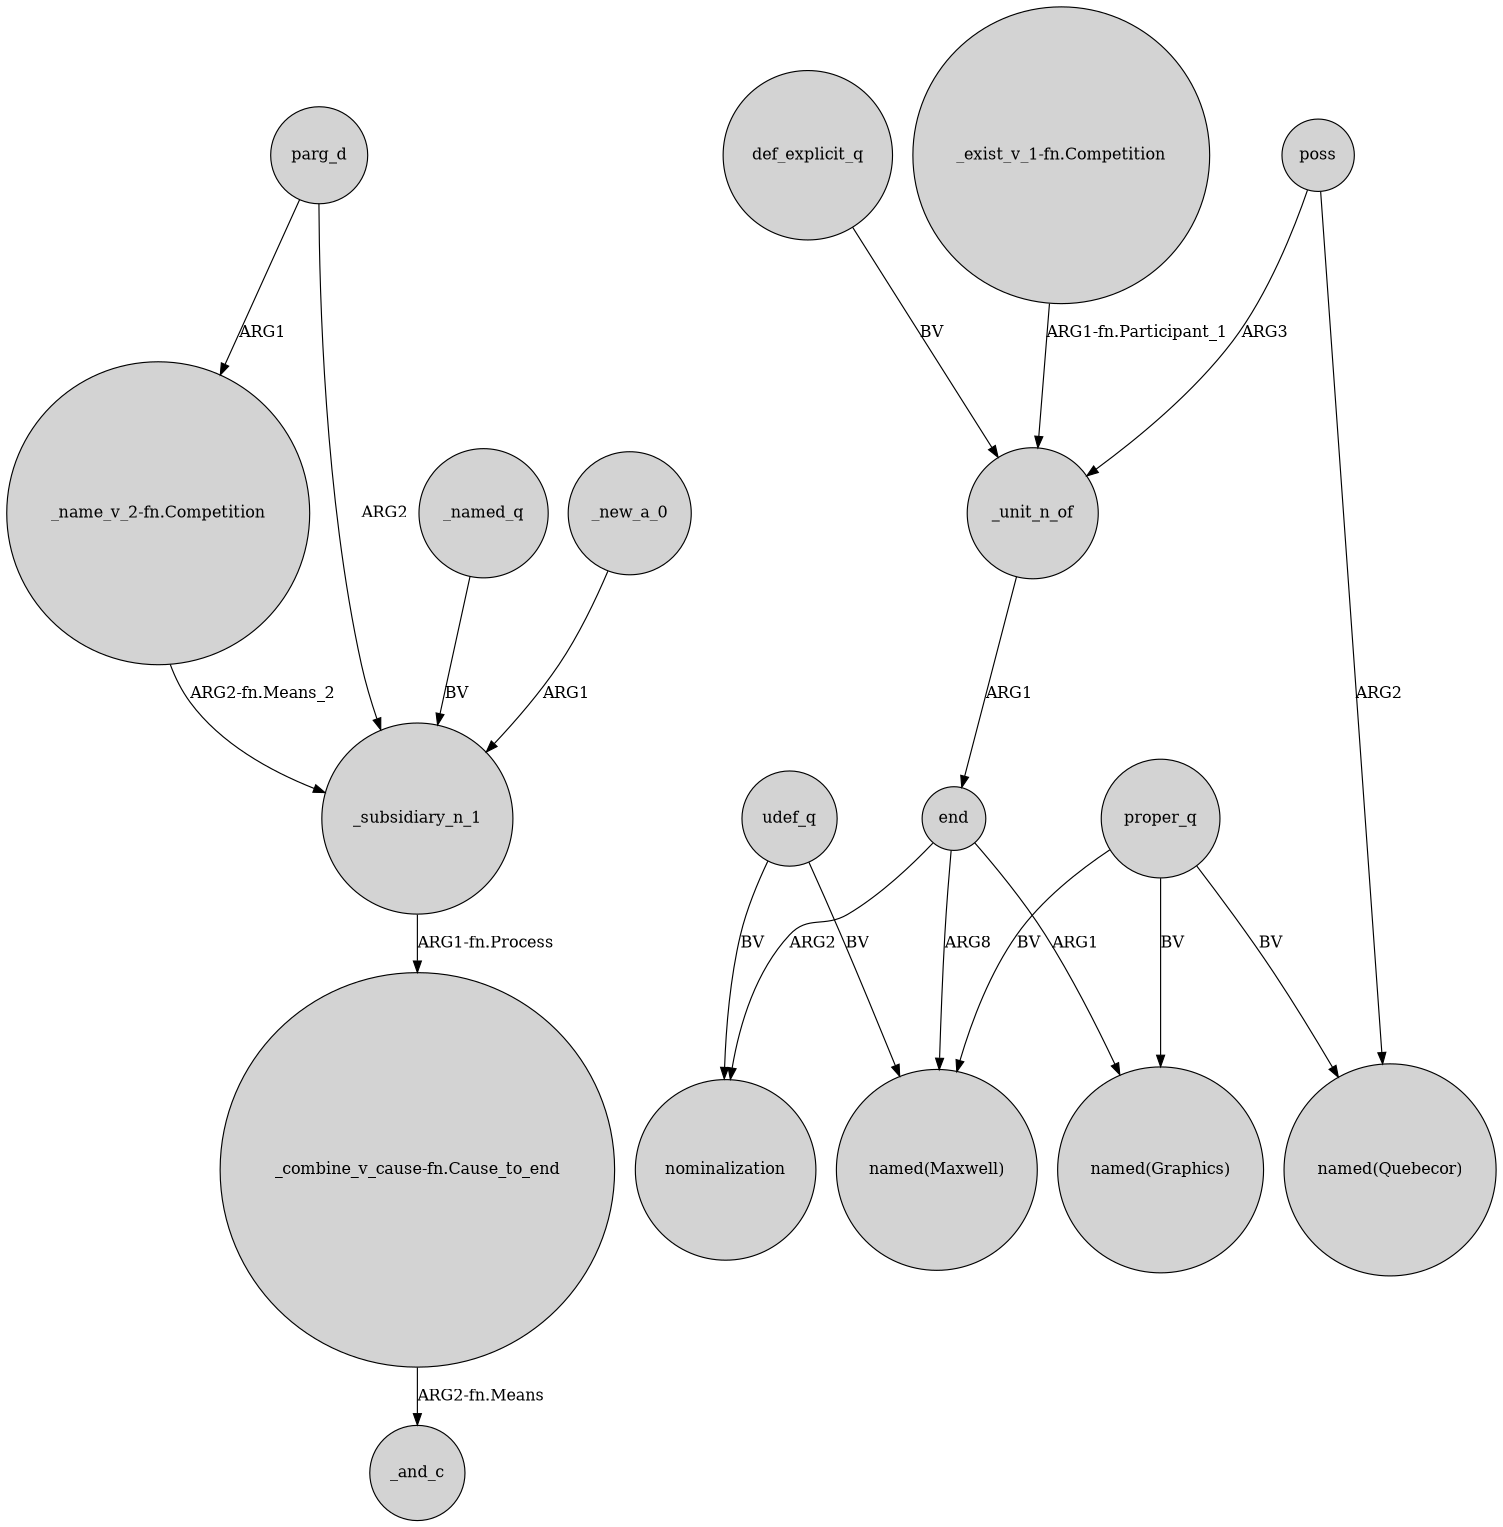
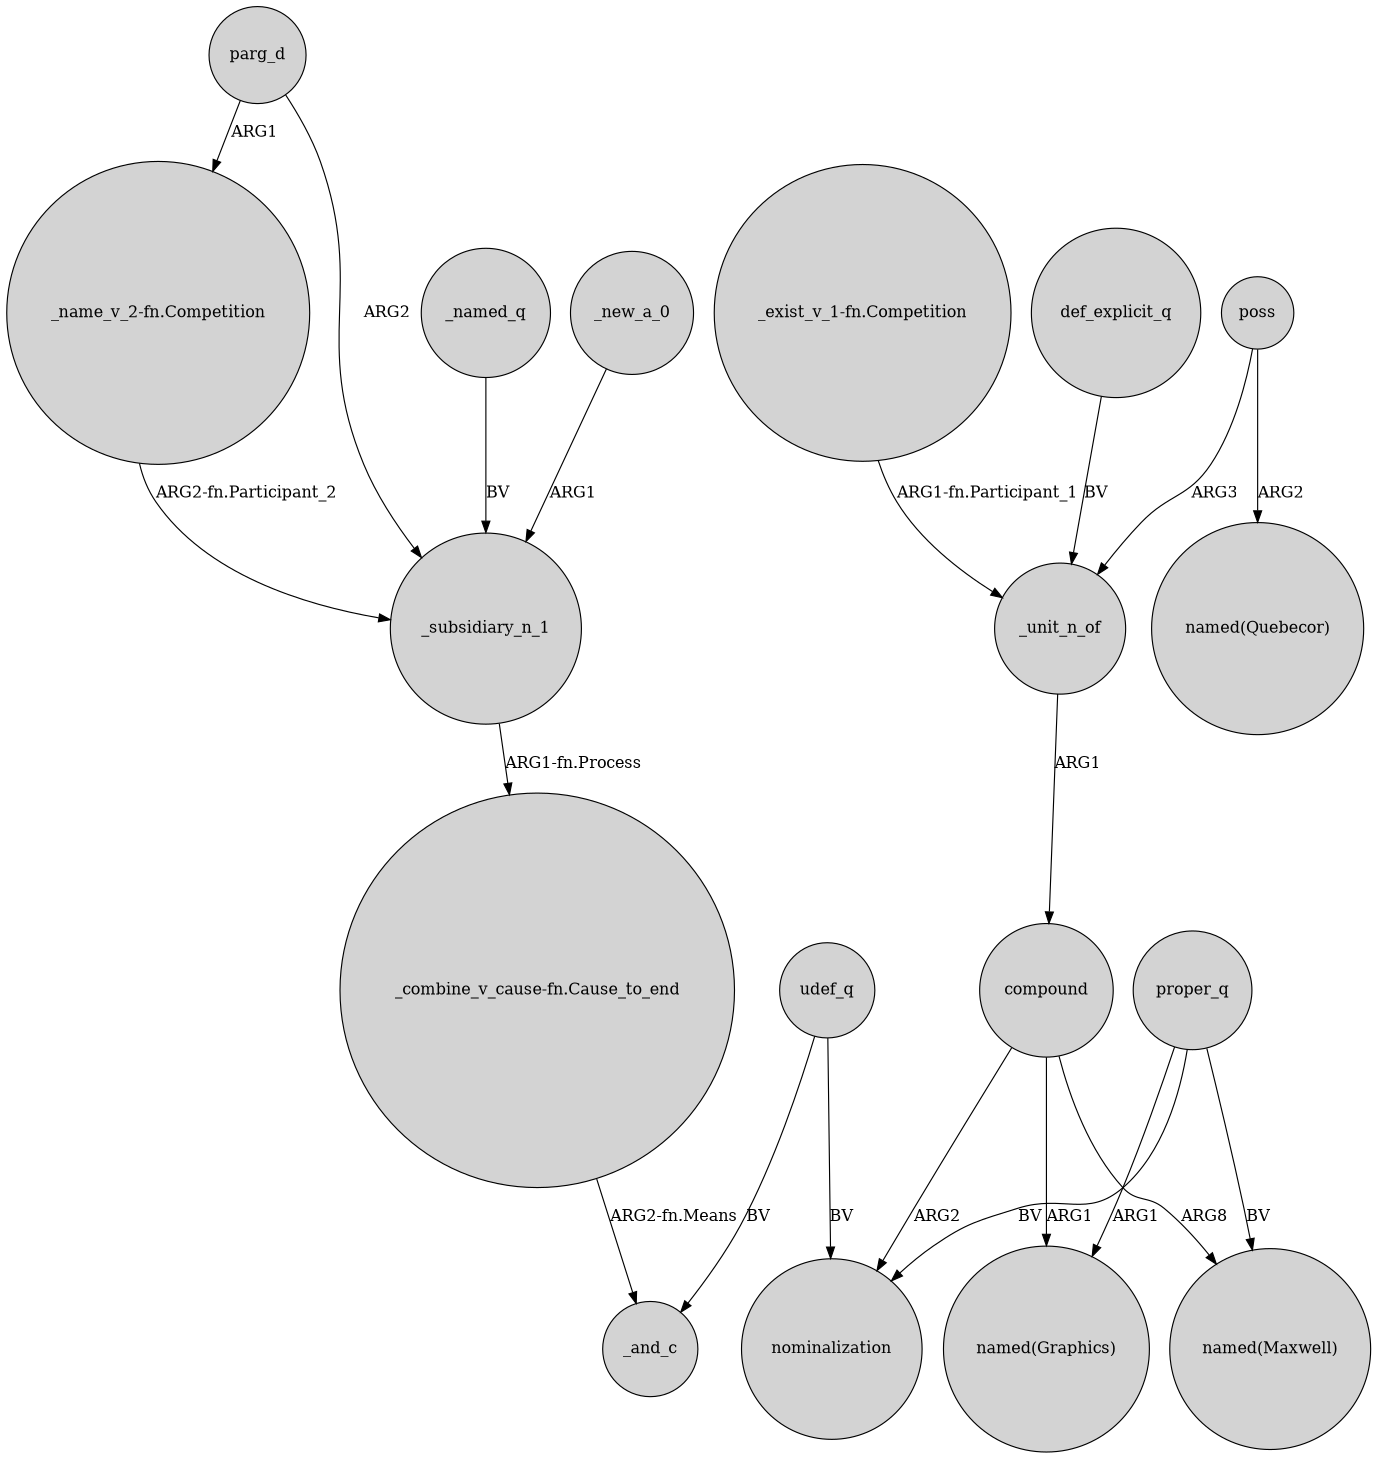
(263, 694) -> (247, 493)
(954, 819) -> (1046, 990)
(1173, 943) -> (1136, 1217)
(853, 963) -> (764, 1176)
(1268, 964) -> (1082, 1204)
